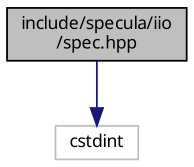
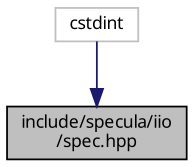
(97, 84) -> (97, 65)
